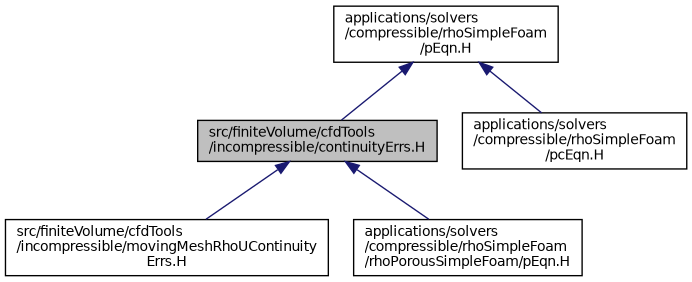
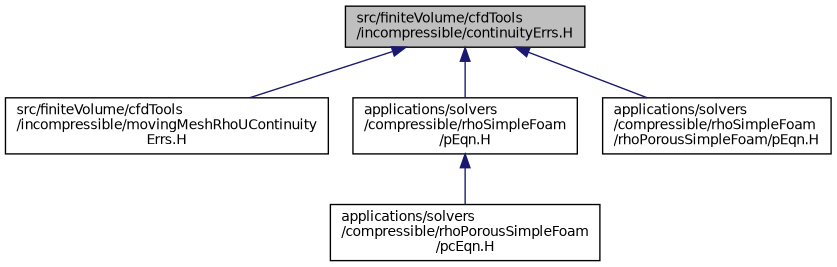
(372, 96) -> (465, 80)
(575, 141) -> (465, 233)
